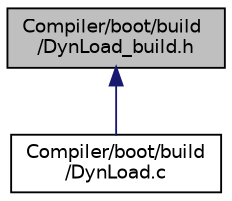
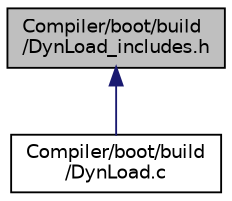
(116, 38) -> (116, 38)
